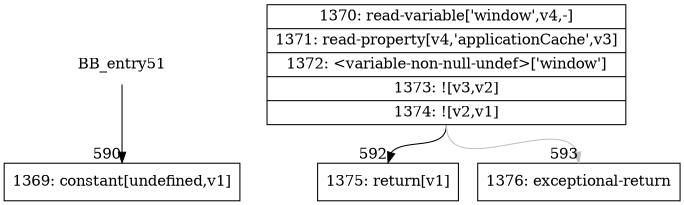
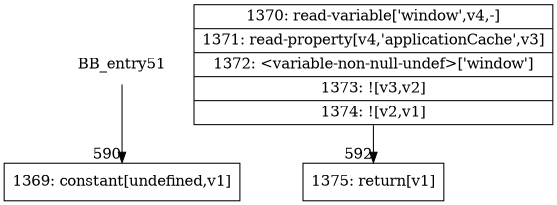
(579, 182) -> none
